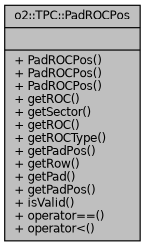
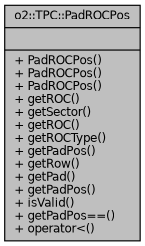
(59, 216) -> (65, 216)
